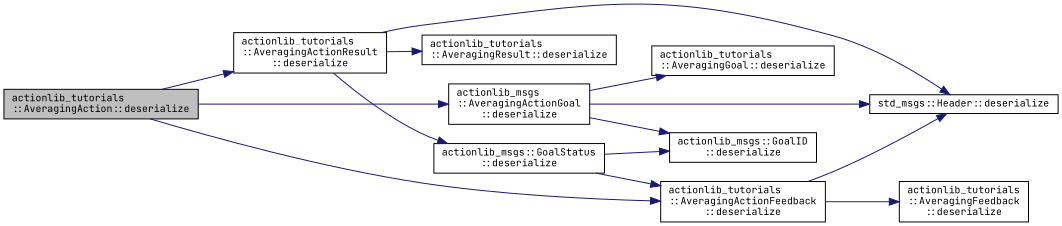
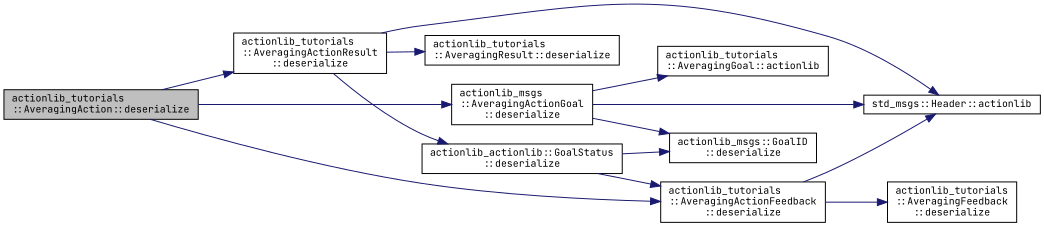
(743, 61) -> (743, 61)
(964, 104) -> (952, 105)
(519, 158) -> (522, 159)
